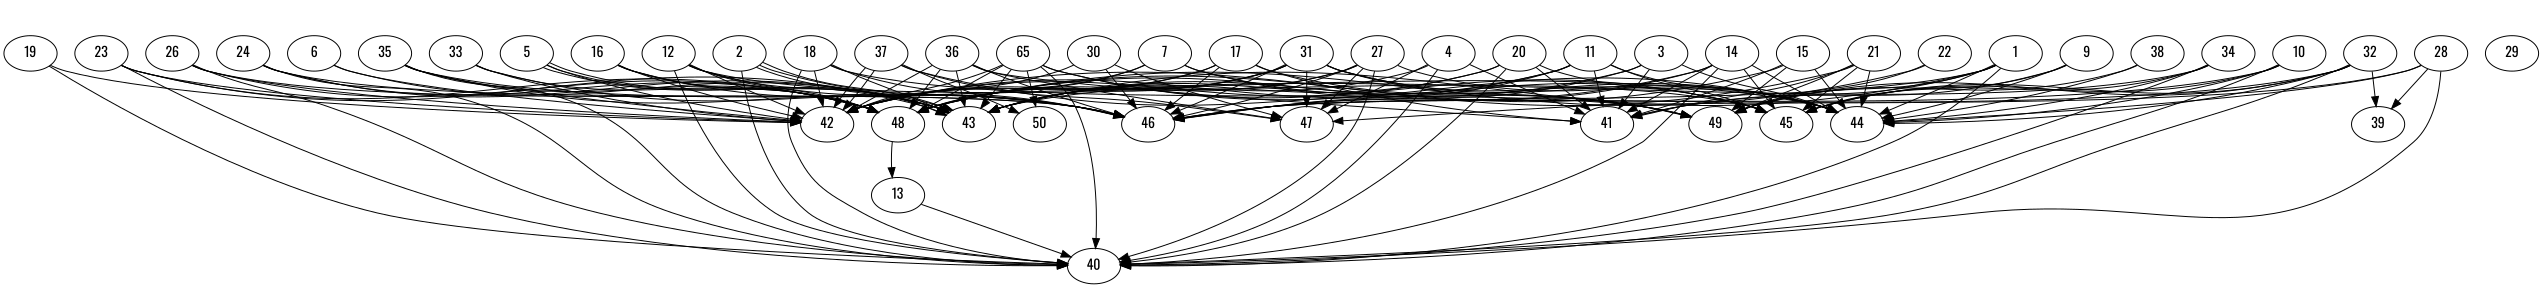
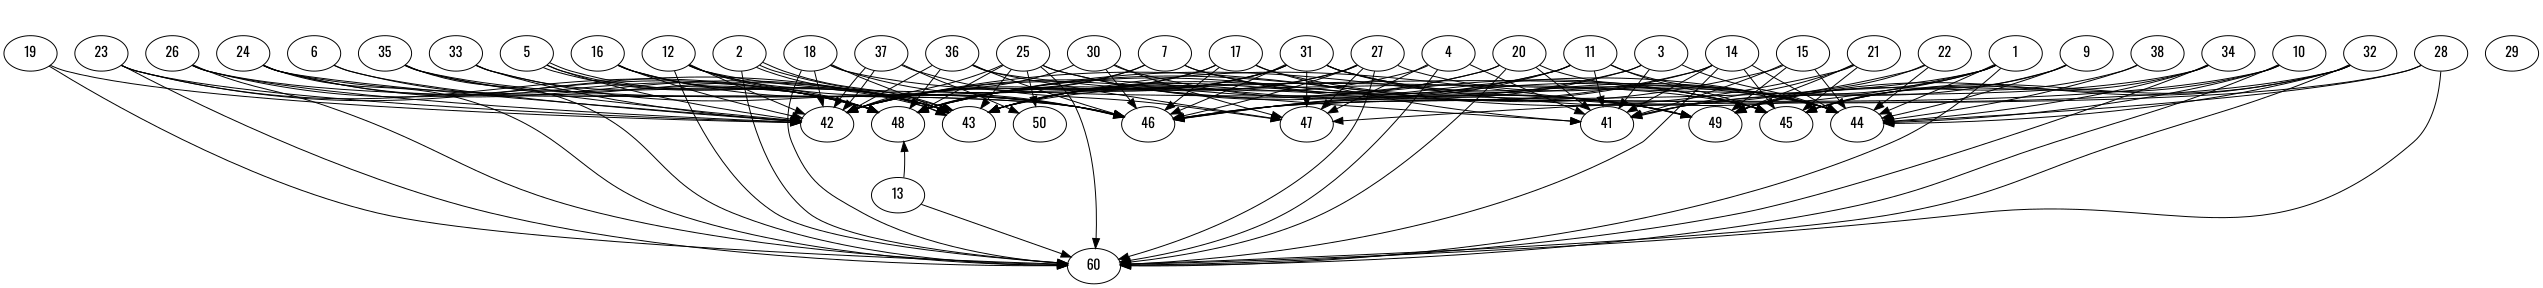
(1023, 53) -> (1023, 53)
(959, 84) -> none
(1867, 84) -> (1905, 86)
none -> (526, 99)
(758, 100) -> none
(1290, 101) -> (1397, 97)
(2378, 124) -> none
(891, 155) -> (905, 165)
(1094, 266) -> (1094, 266)
